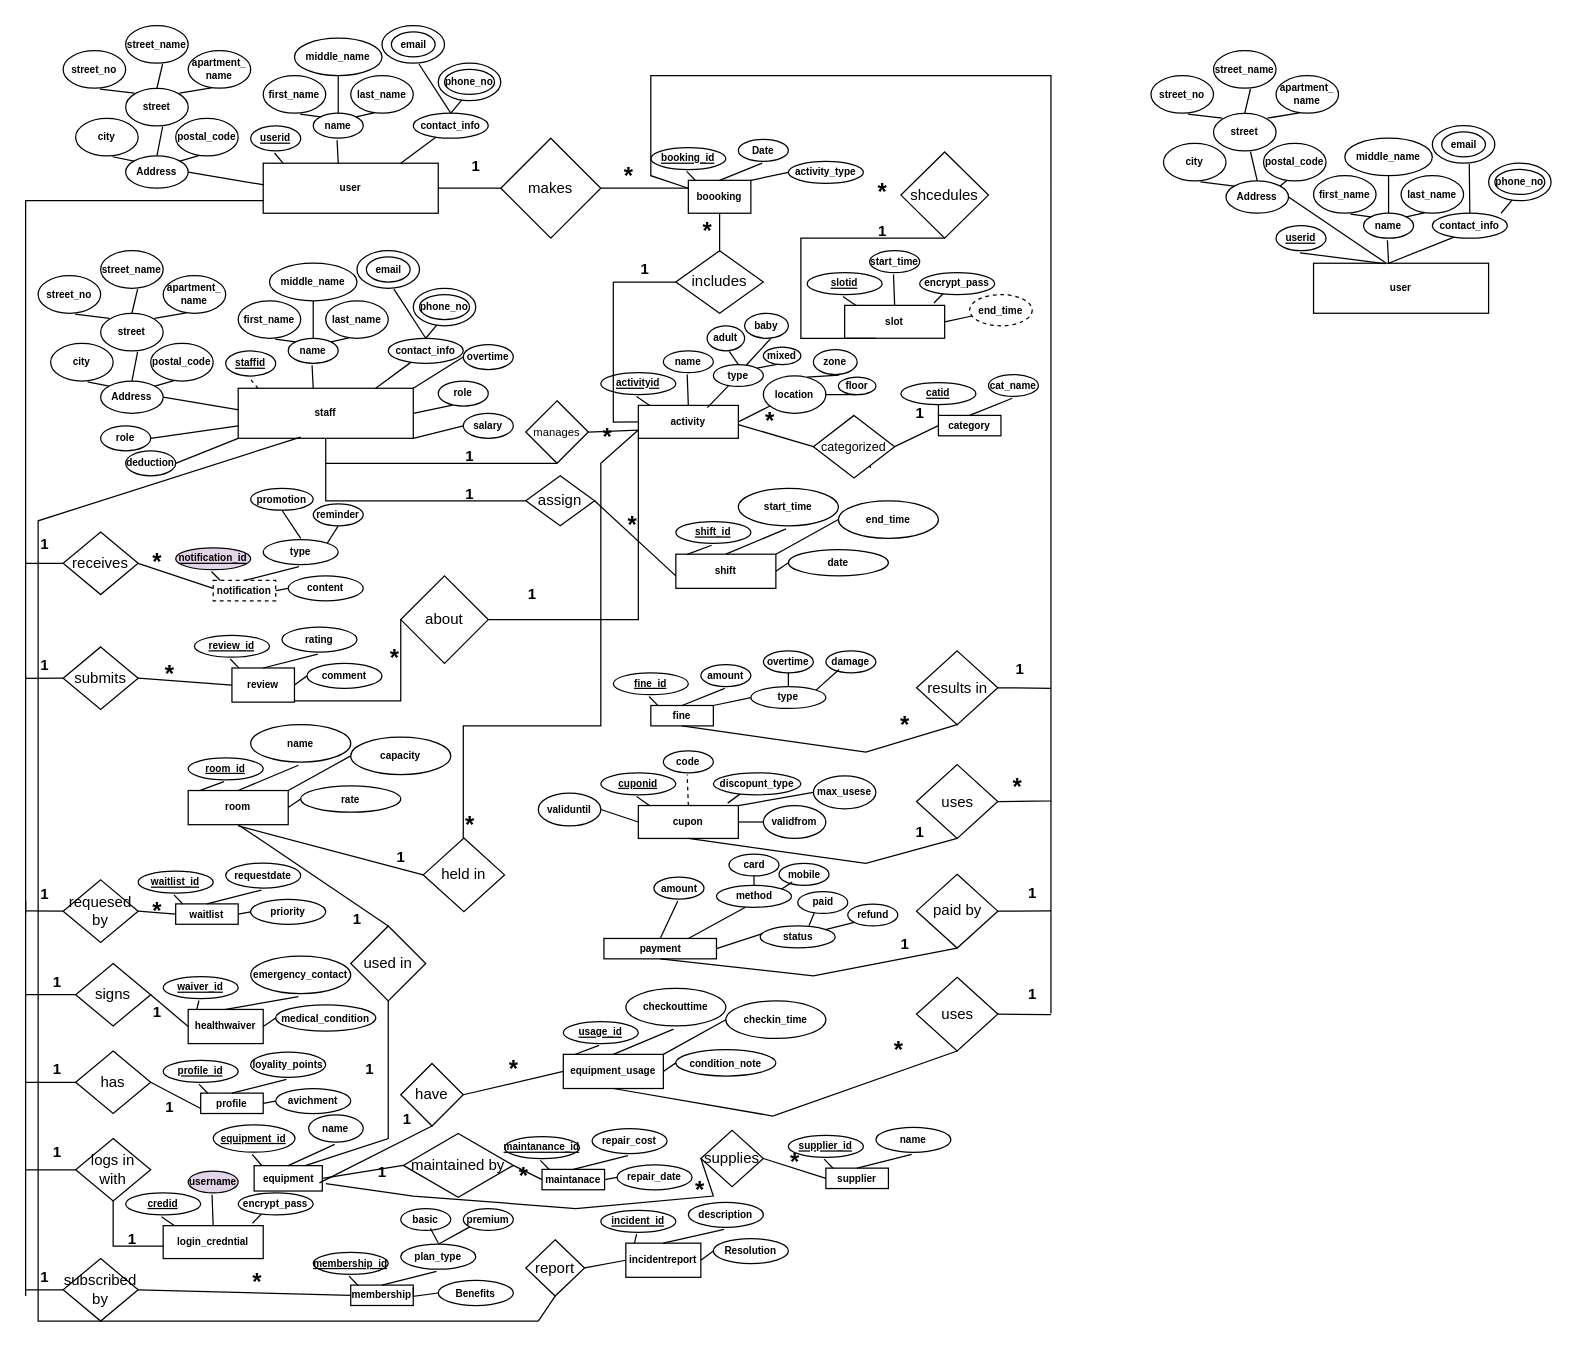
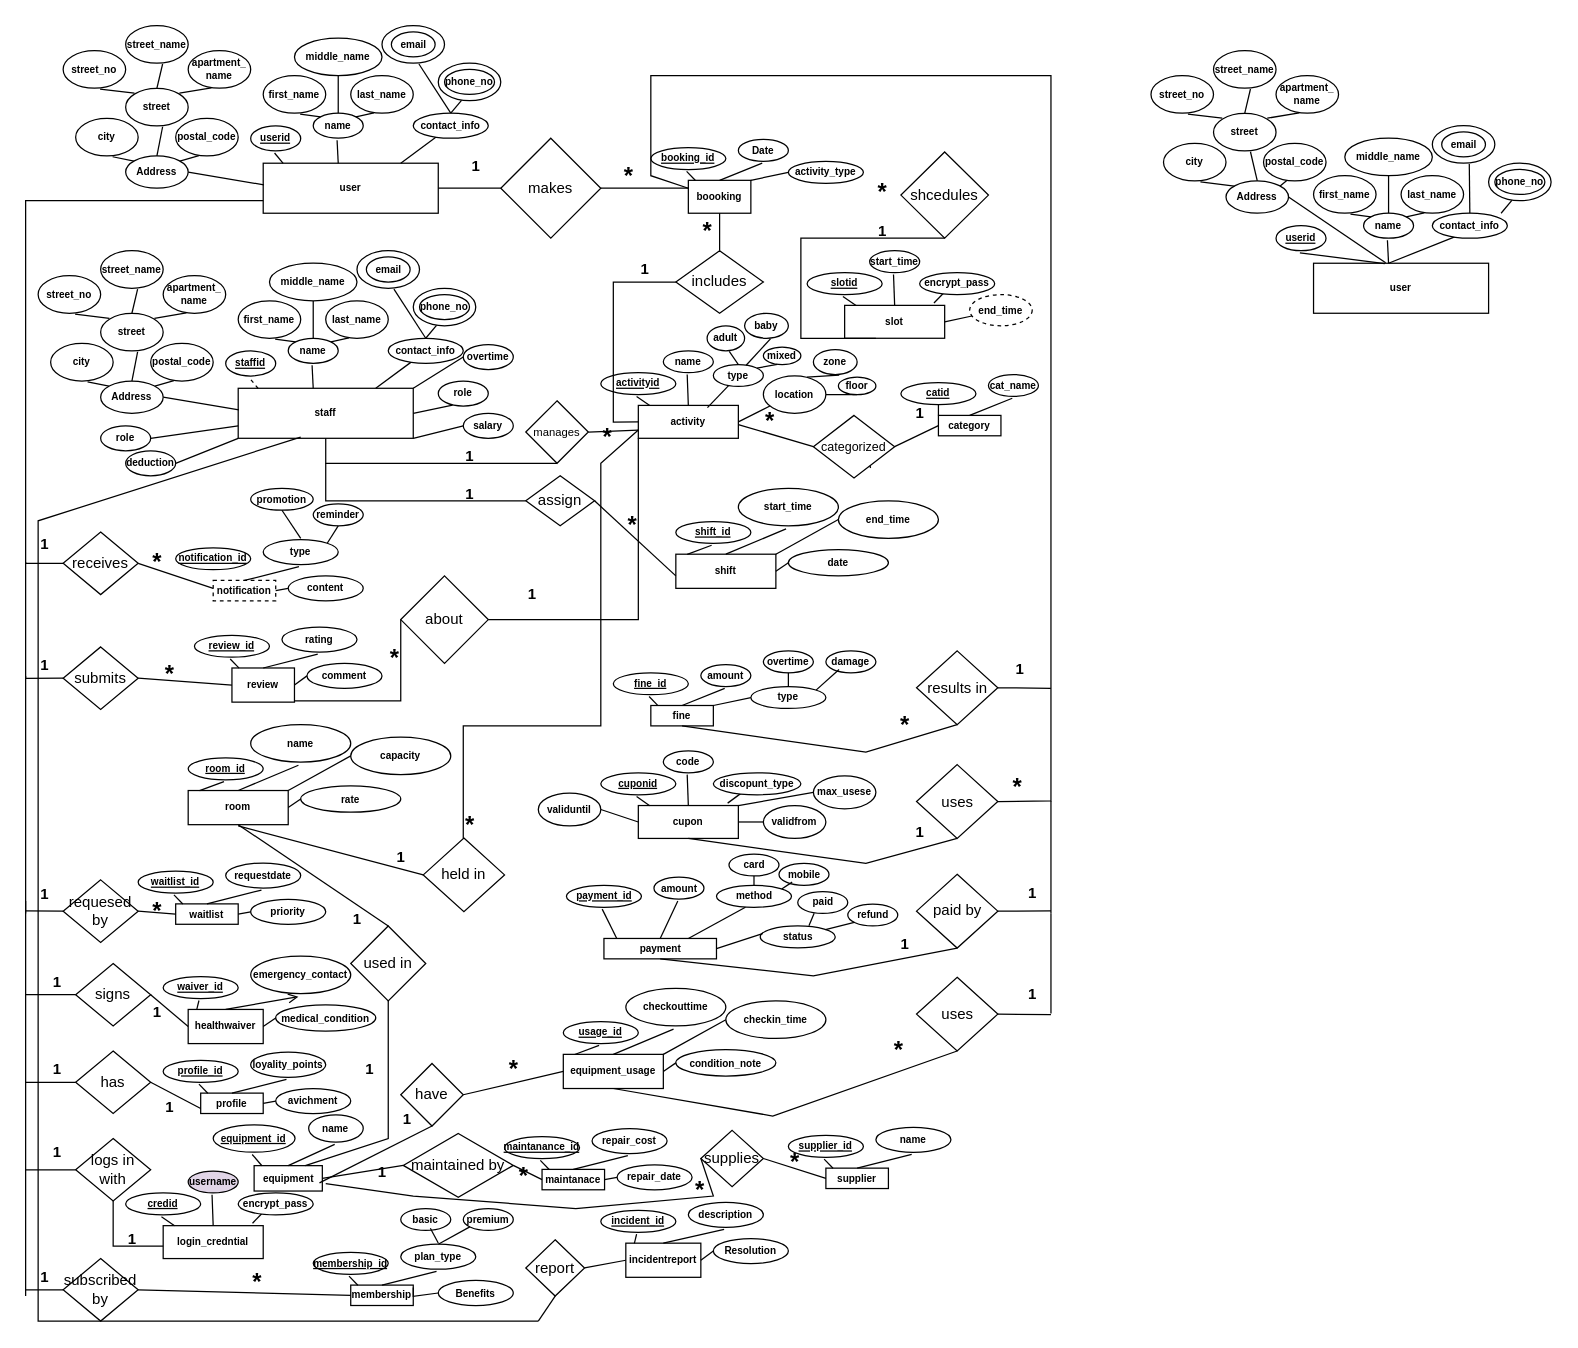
(213, 559) -> (213, 559)
(216, 576) -> none
(688, 789) -> (688, 789)
none -> (604, 896)
none -> (609, 923)
(293, 997) -> (292, 997)
